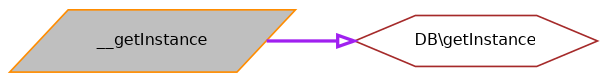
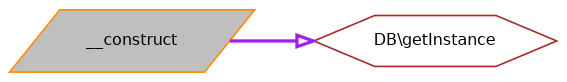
(153, 41) -> (132, 41)
